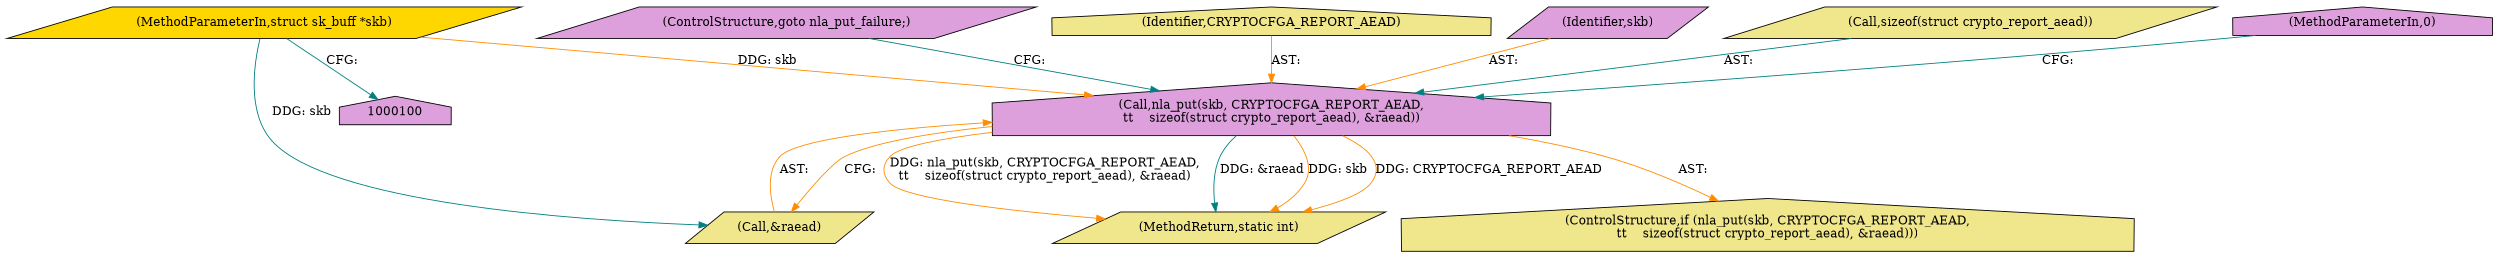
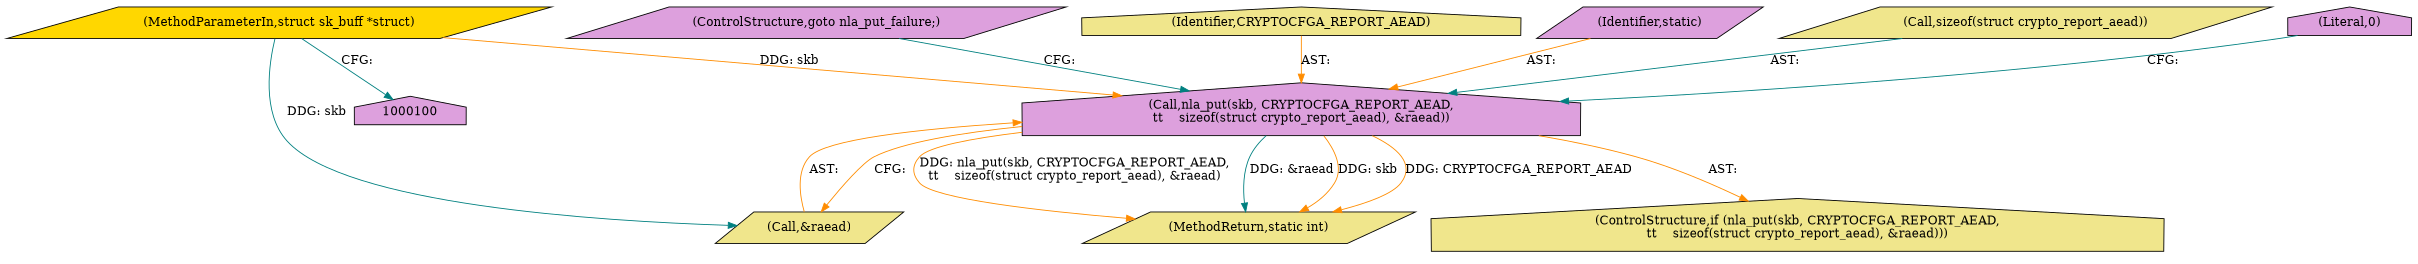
(264, 23) -> (279, 23)
(1608, 23) -> (1650, 23)
(2363, 23) -> (2350, 23)
